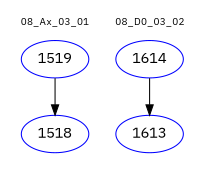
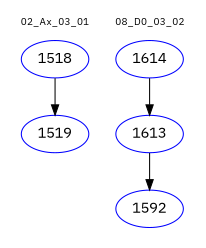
(56, 22) -> (56, 22)
(55, 92) -> (55, 92)
none -> (150, 209)
